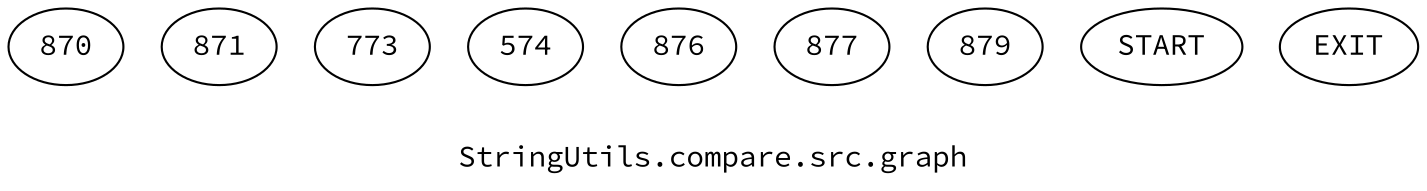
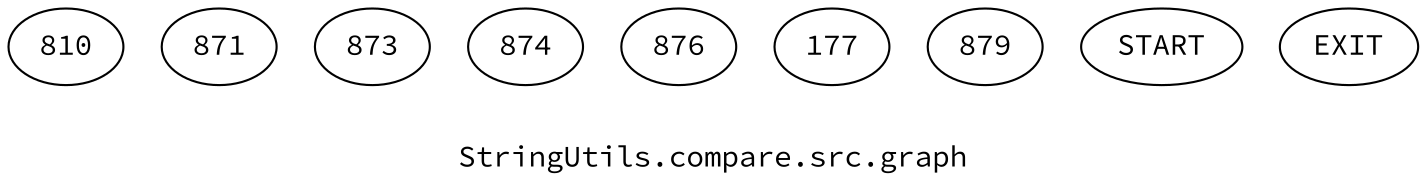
(66, 47) -> (66, 47)
(372, 47) -> (372, 47)
(526, 47) -> (526, 47)
(832, 47) -> (832, 47)
